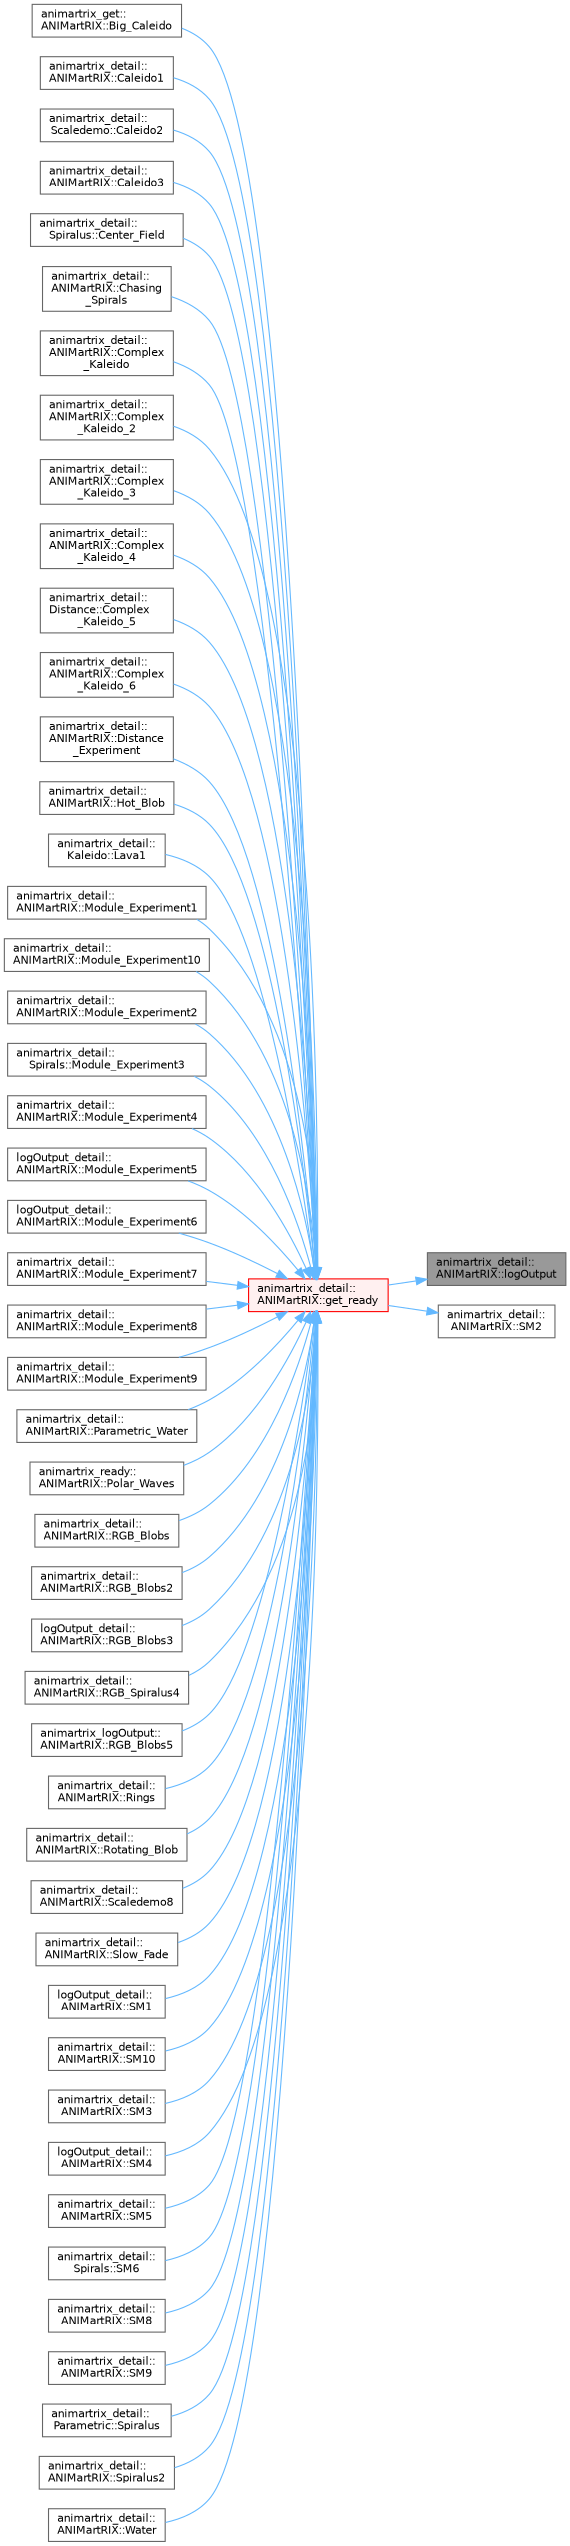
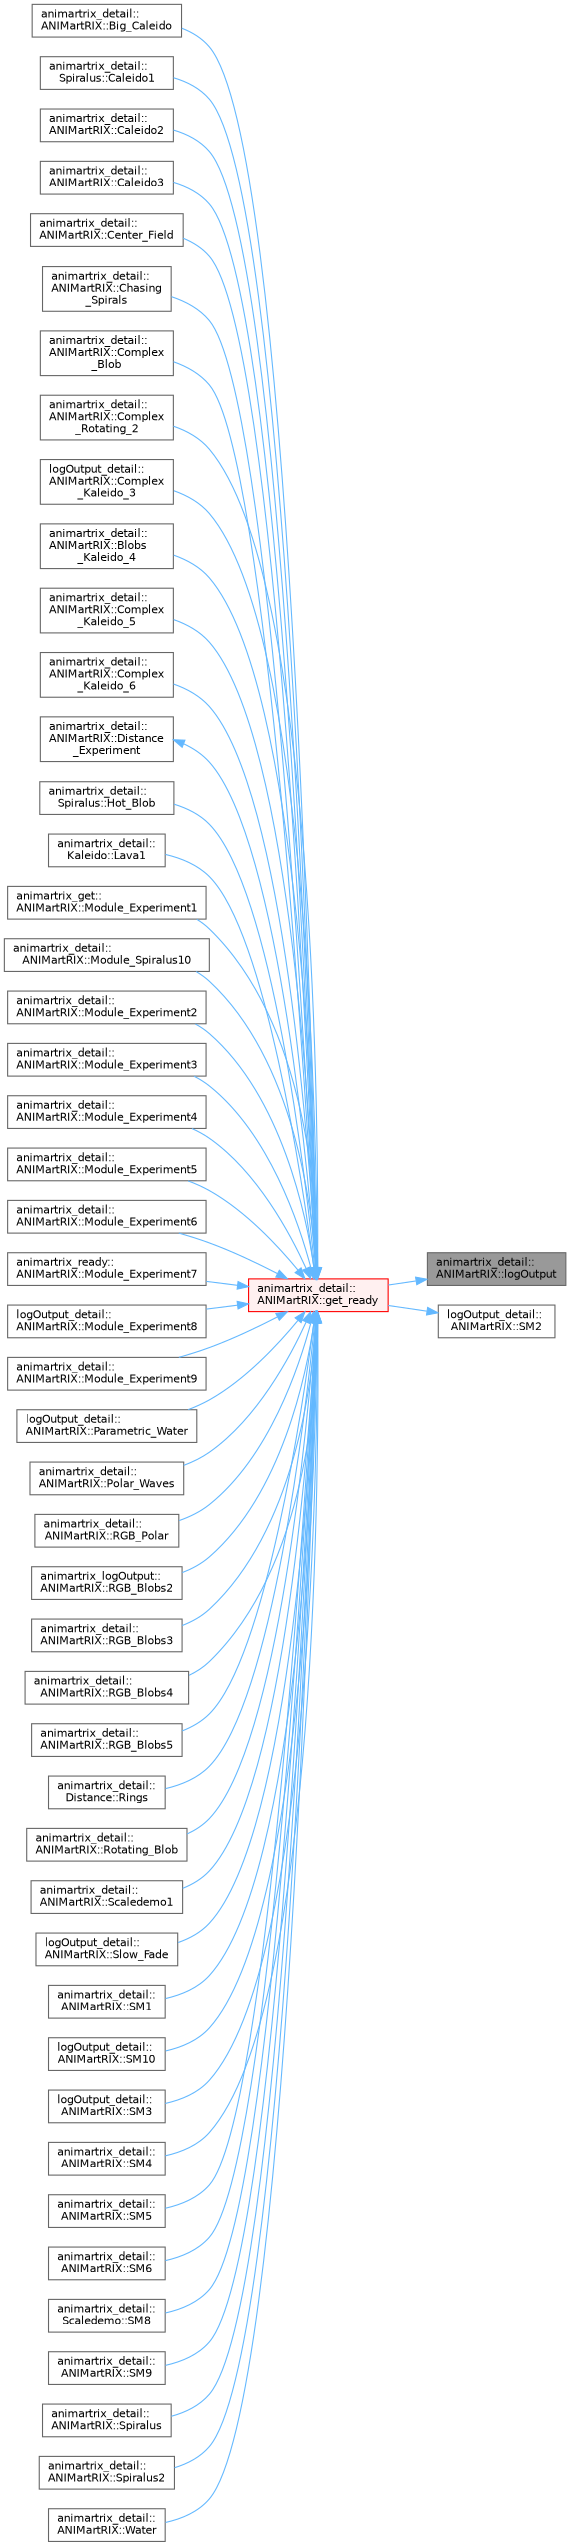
(107, 21) -> (107, 21)
(107, 73) -> (107, 73)
(107, 125) -> (107, 125)
(107, 230) -> (107, 230)
(107, 353) -> (107, 353)
(107, 418) -> (107, 418)
(107, 482) -> (107, 482)
(107, 546) -> (107, 546)
(107, 611) -> (107, 611)
(107, 798) -> (107, 798)
(107, 903) -> (107, 903)
(107, 955) -> (107, 955)
(275, 971) -> (284, 999)
(107, 1060) -> (107, 1060)
(107, 1164) -> (107, 1164)
(107, 1217) -> (107, 1217)
(107, 1269) -> (107, 1269)
(107, 1321) -> (107, 1321)
(497, 1321) -> (497, 1321)
(107, 1426) -> (107, 1426)
(107, 1478) -> (107, 1478)
(107, 1531) -> (107, 1531)
(107, 1583) -> (107, 1583)
(107, 1635) -> (107, 1635)
(107, 1688) -> (107, 1688)
(107, 1740) -> (107, 1740)
(107, 1792) -> (107, 1792)
(107, 1897) -> (107, 1897)
(107, 1949) -> (107, 1949)
(107, 2002) -> (107, 2002)
(107, 2054) -> (107, 2054)
(107, 2106) -> (107, 2106)
(107, 2159) -> (107, 2159)
(107, 2263) -> (107, 2263)
(107, 2316) -> (107, 2316)
(107, 2420) -> (107, 2420)
